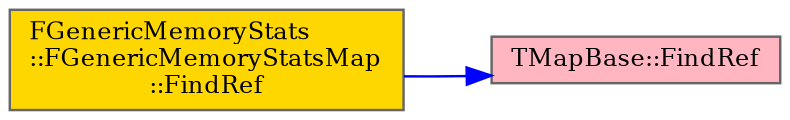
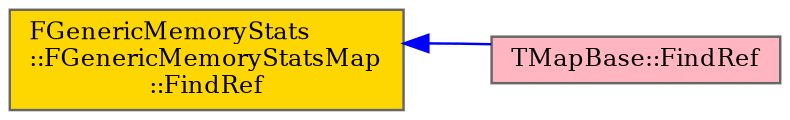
(435, 76) -> (460, 44)
